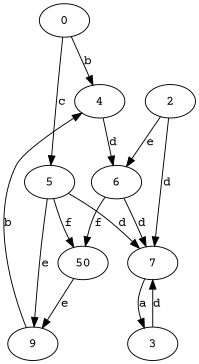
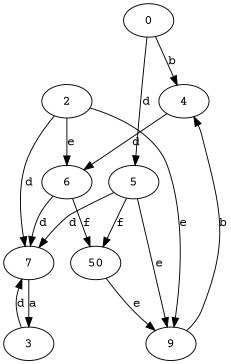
(62, 101) -> (146, 101)
none -> (174, 192)
